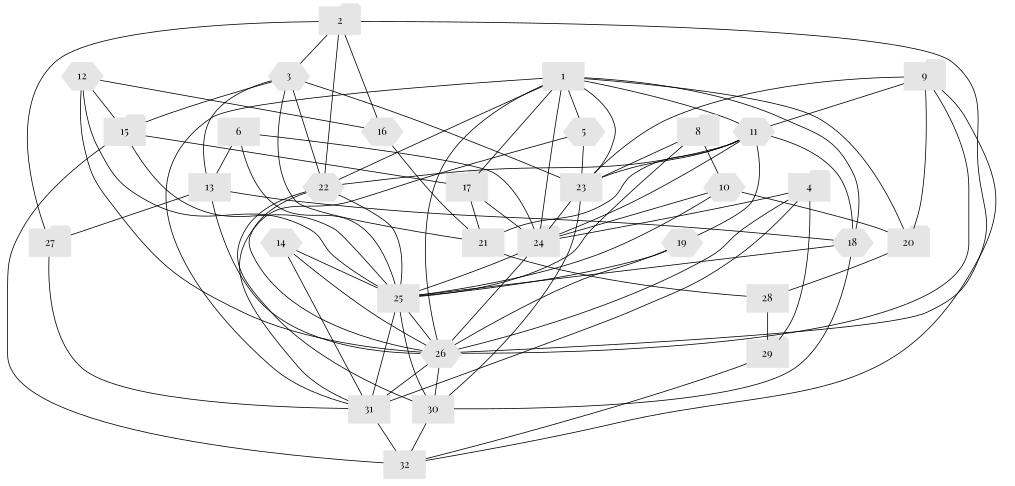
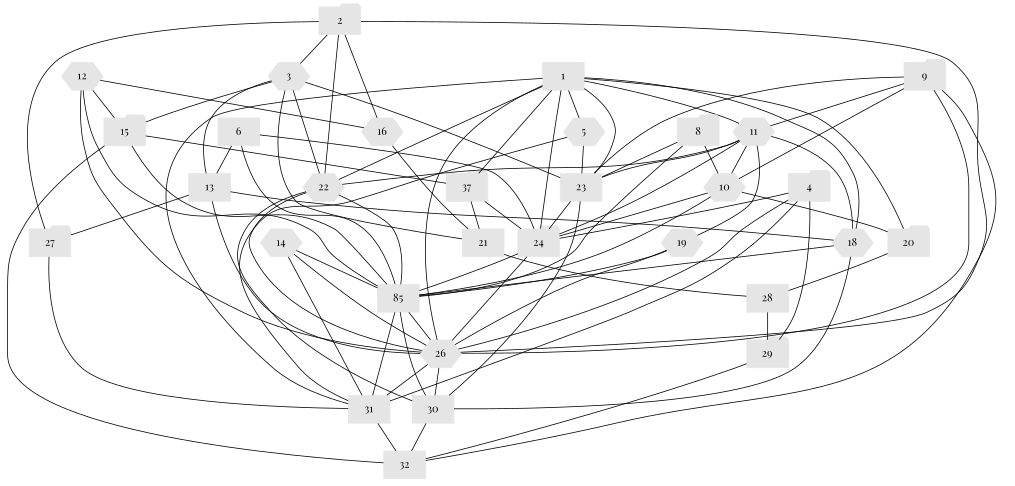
(925, 160) -> (825, 131)
(467, 187) -> (467, 187)
(622, 187) -> (739, 160)
(398, 298) -> (398, 298)
